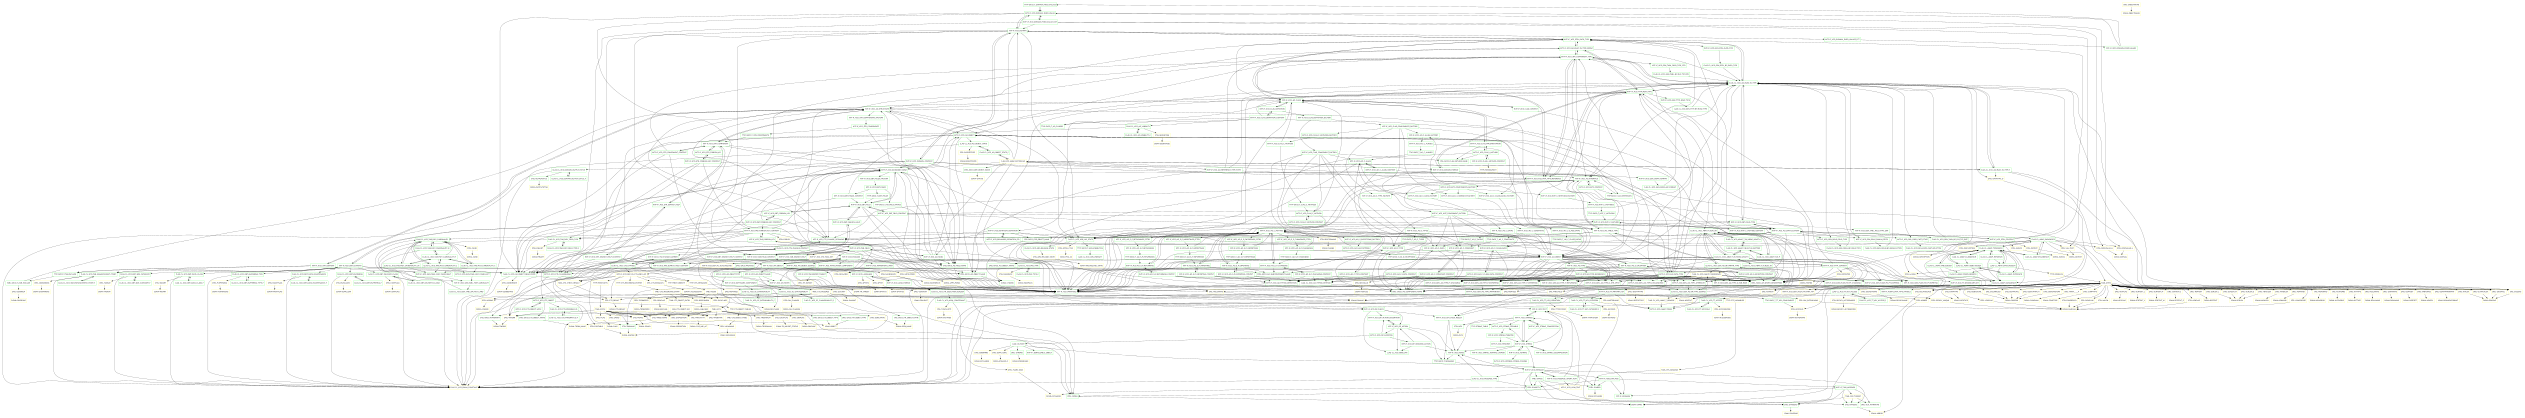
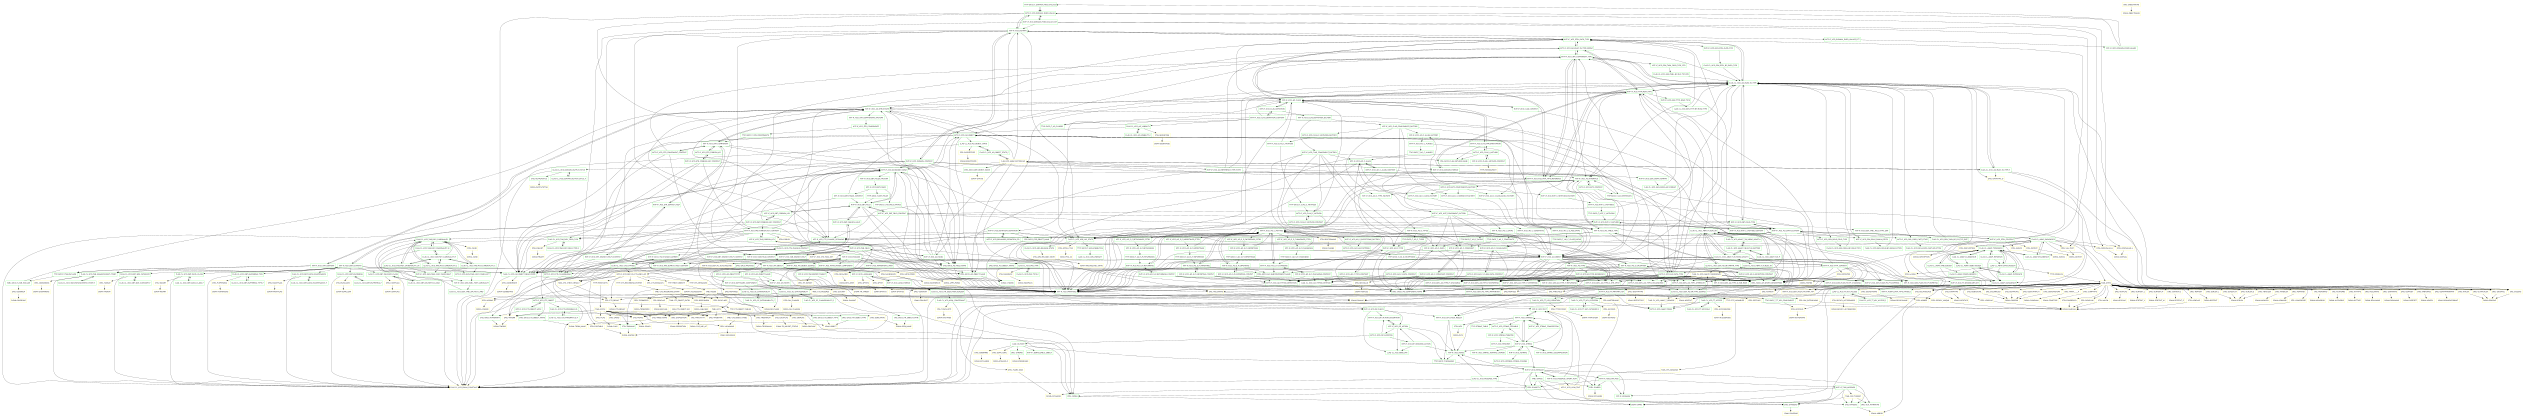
none -> (847, 283)
none -> (1754, 301)
